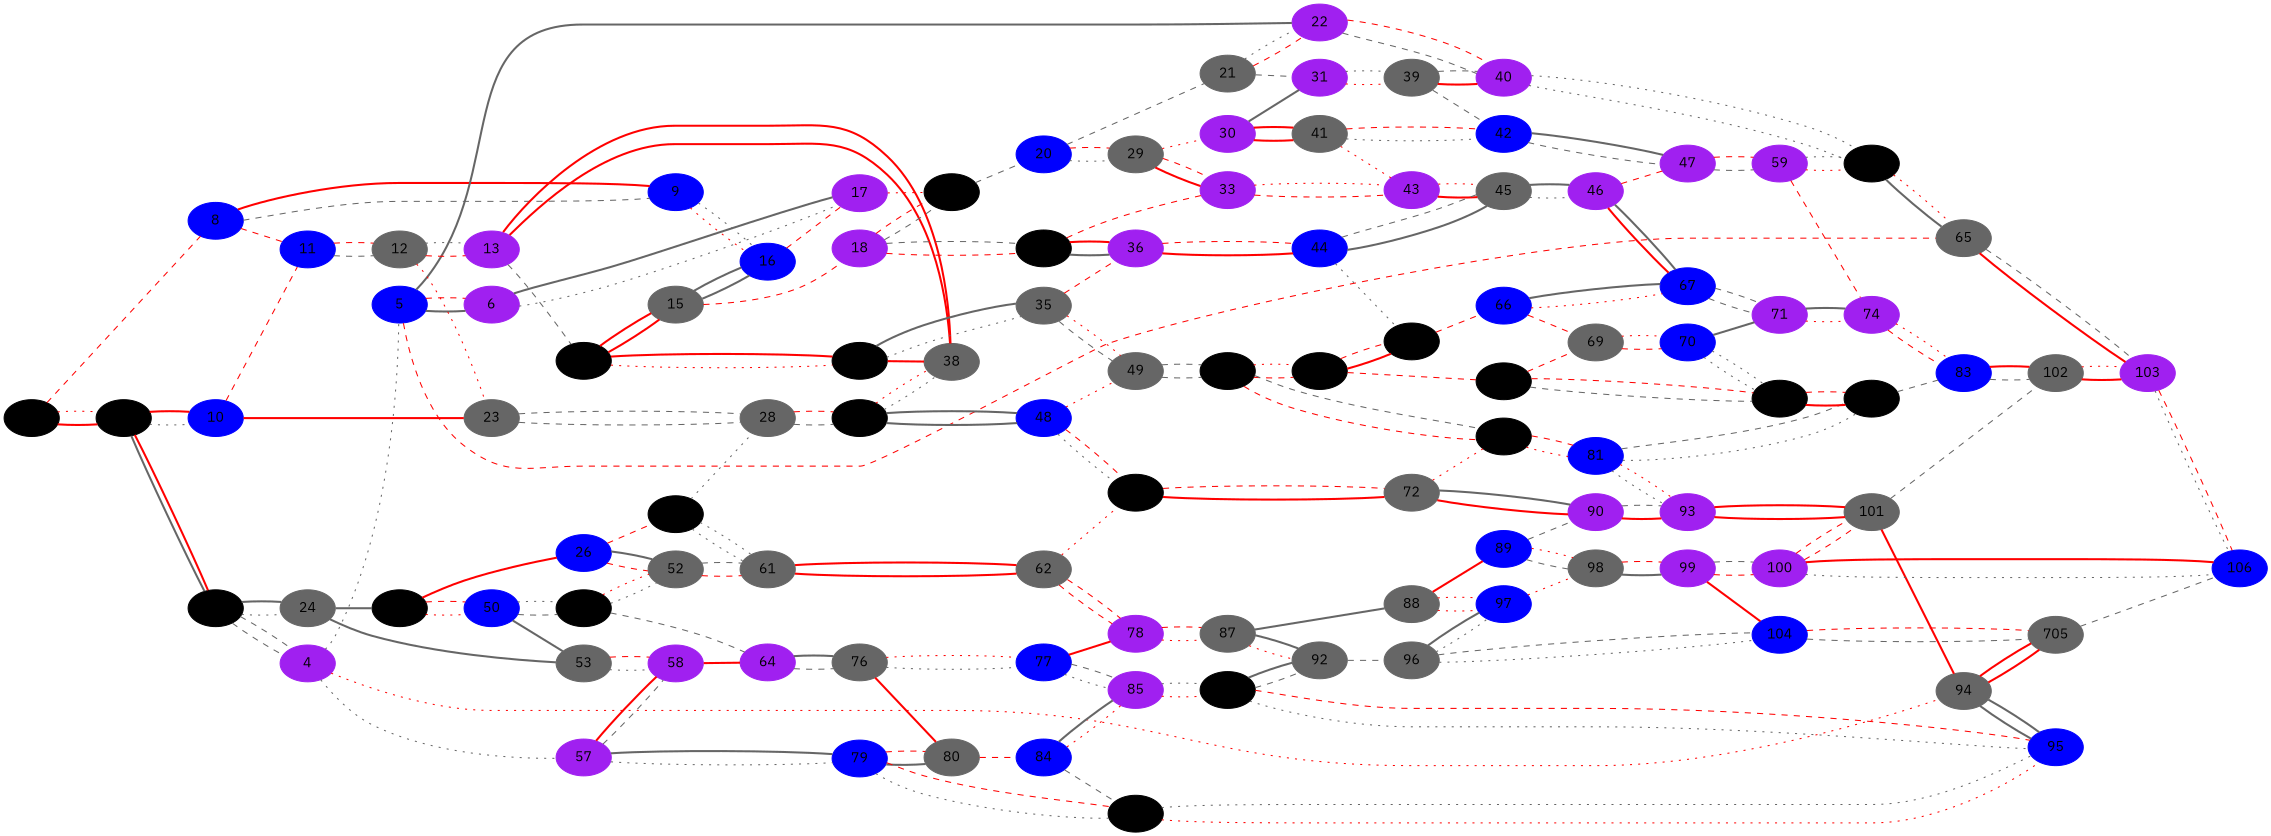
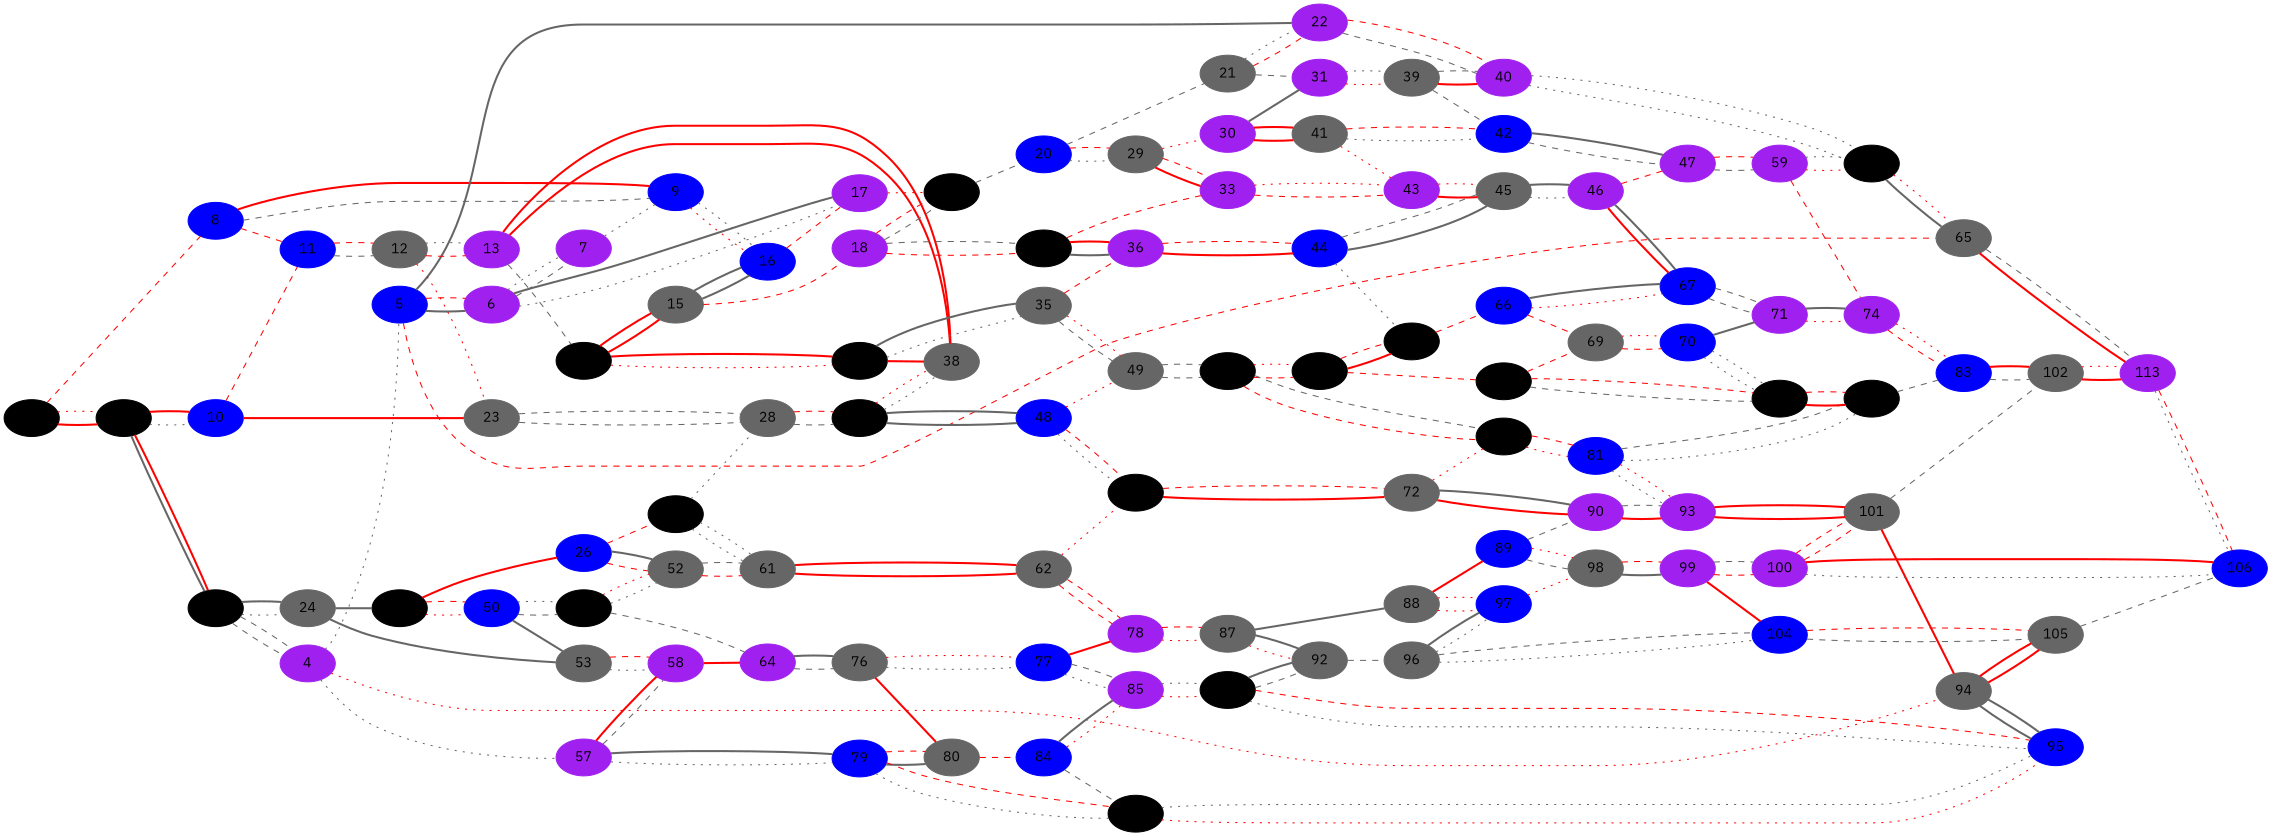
none -> (584, 248)
(2148, 373) -> (2148, 373)
(2056, 635) -> (2056, 635)
